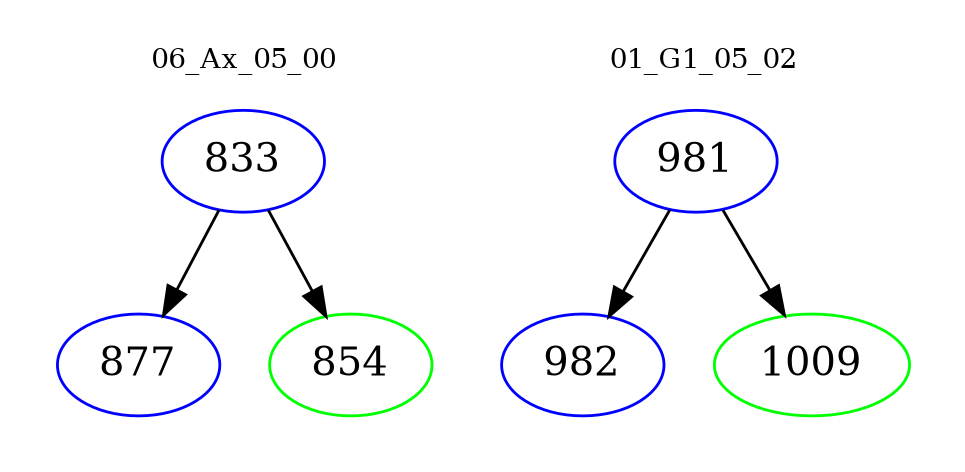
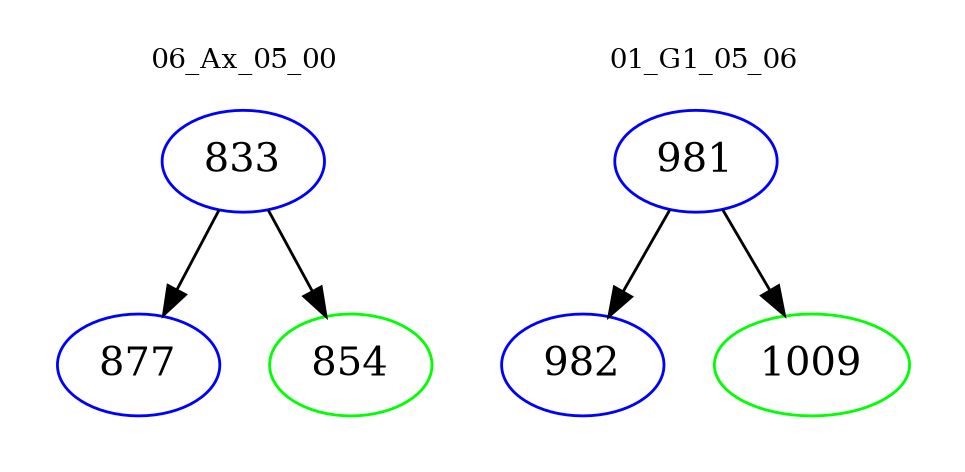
(704, 61) -> (704, 61)
